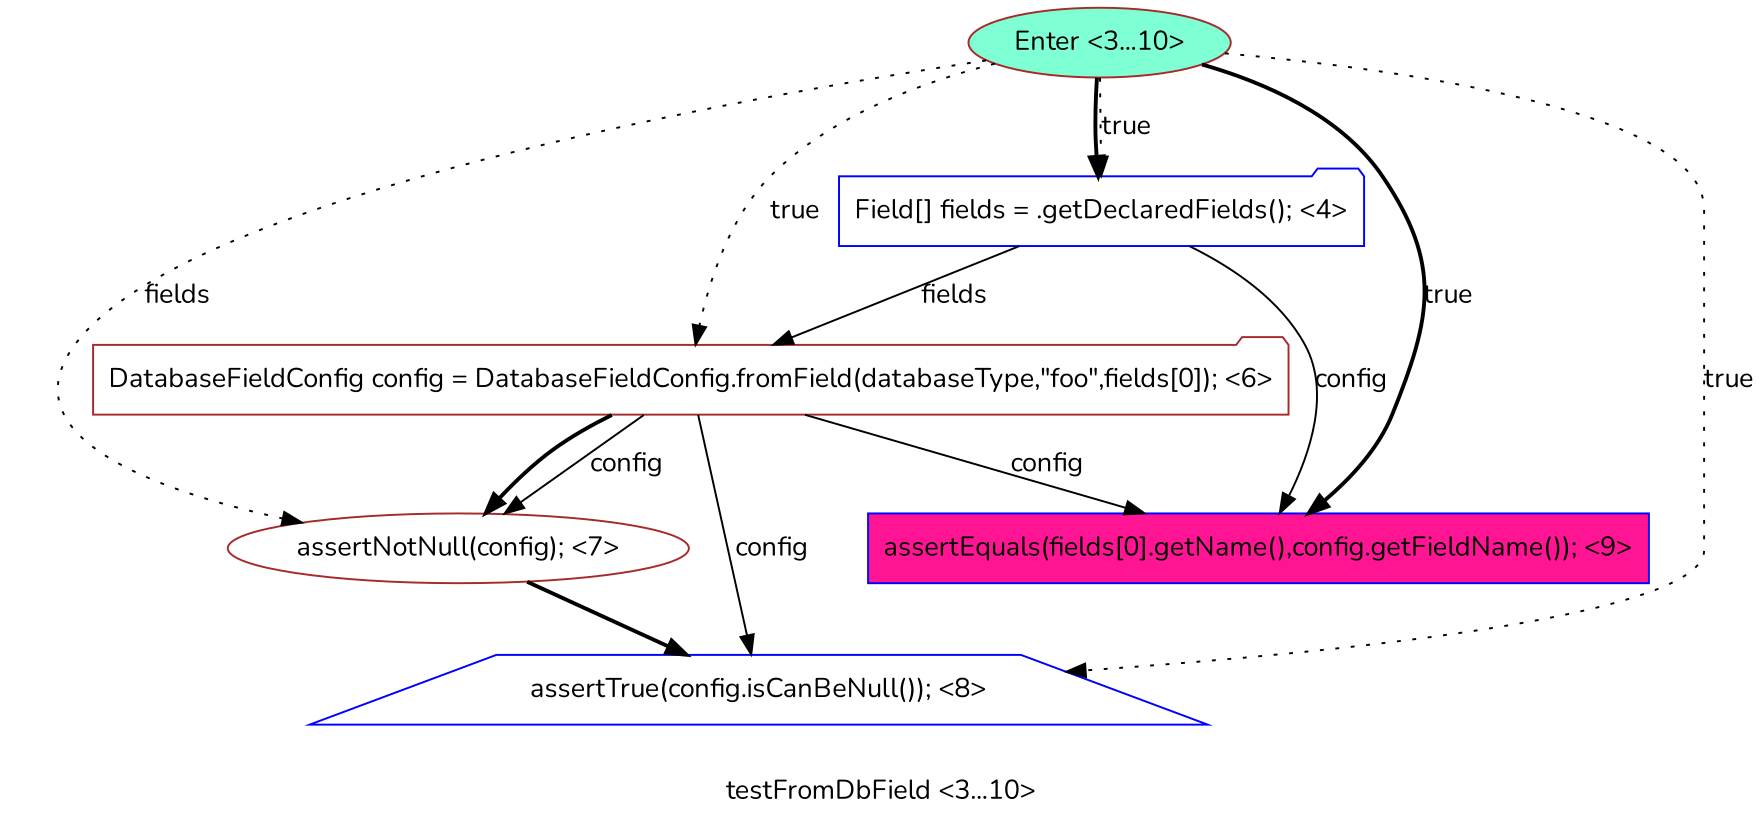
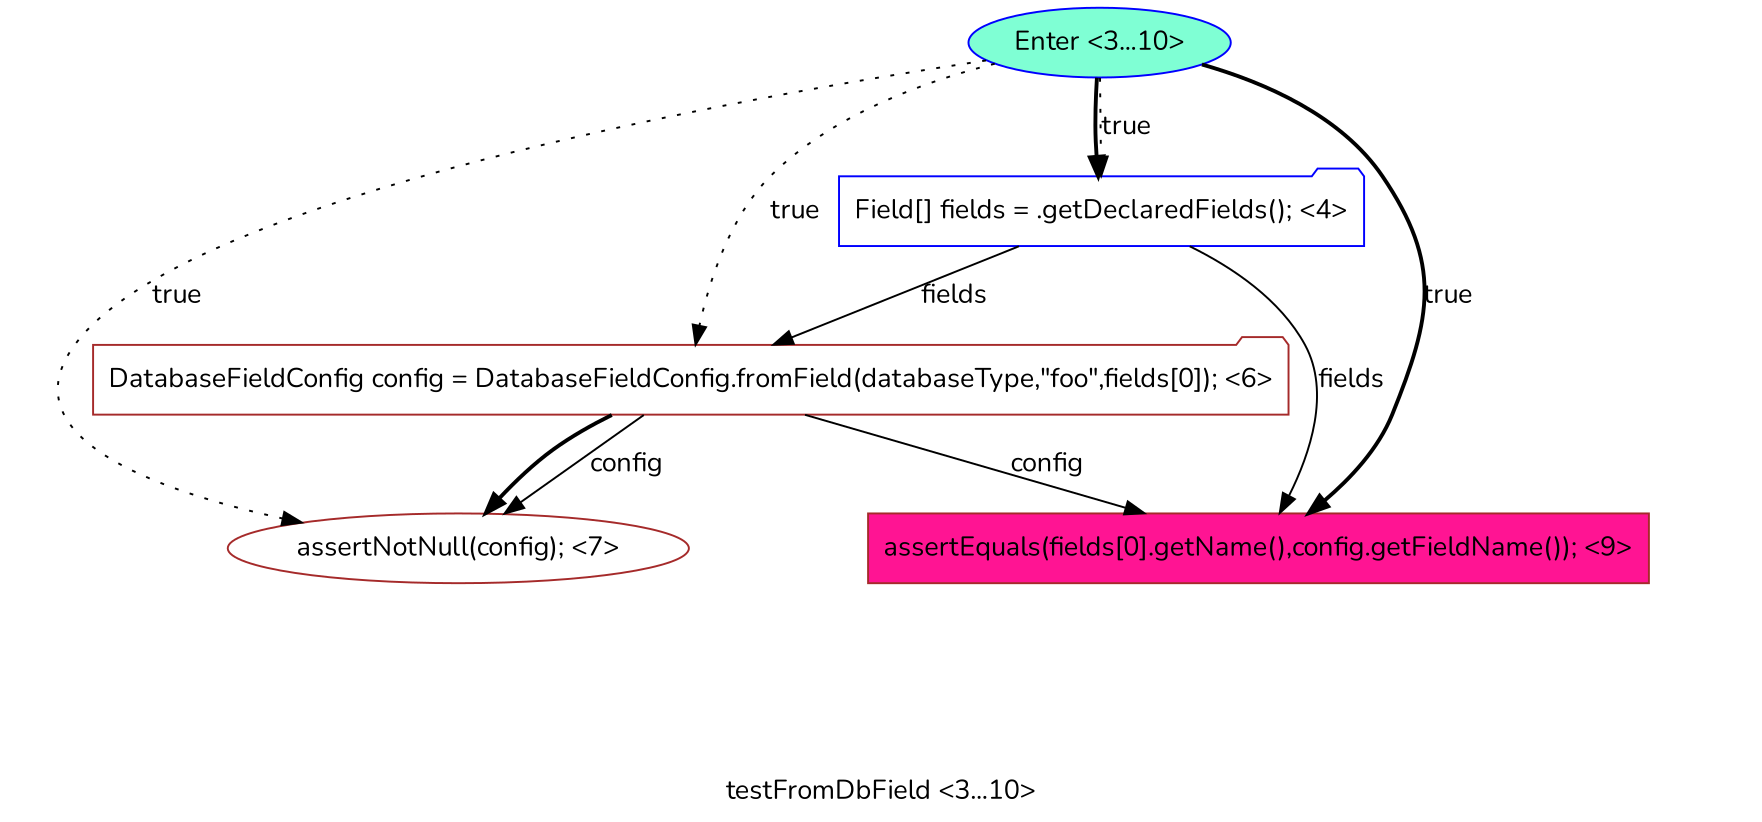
(1100, 43) -> (1100, 43)
(177, 295) -> (177, 295)
(1352, 380) -> (1352, 380)
(1259, 548) -> (1259, 548)
(759, 690) -> none
